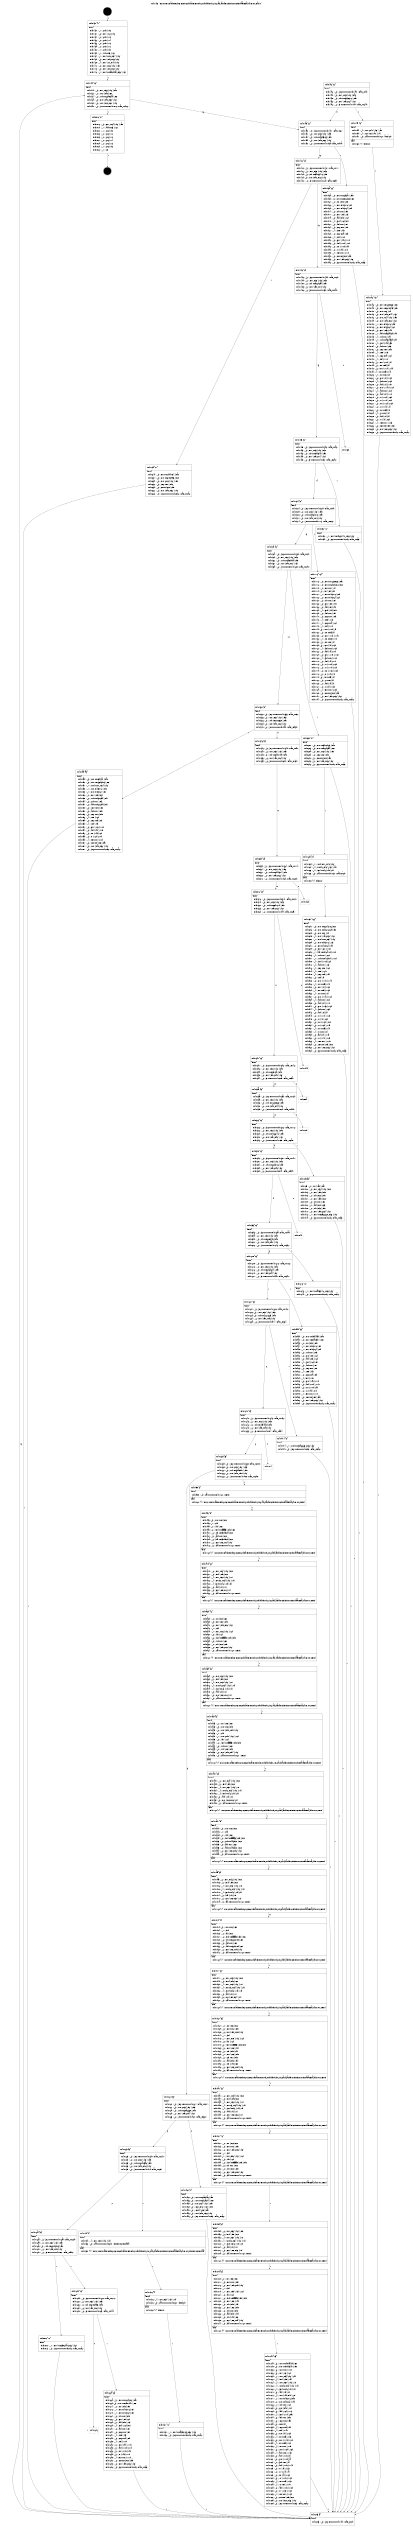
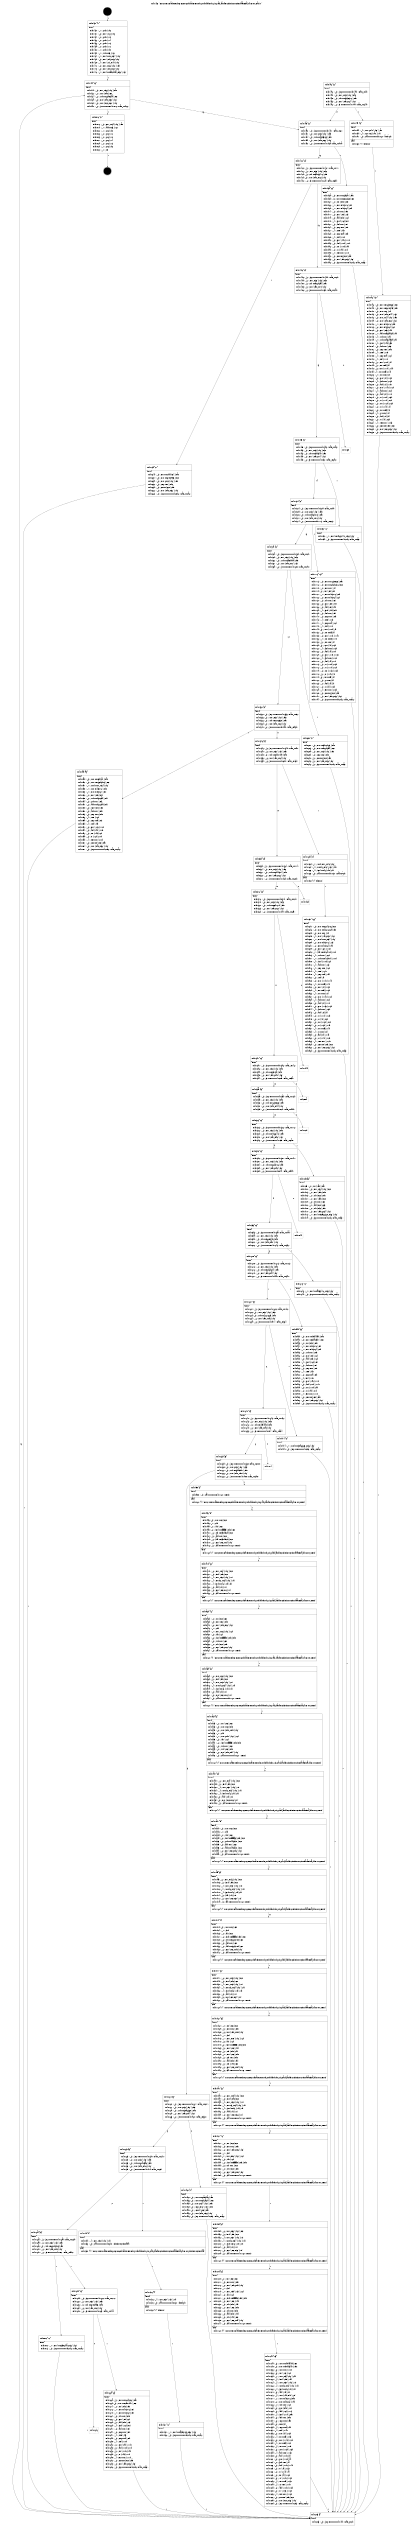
(325, 811) -> (300, 809)
